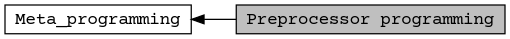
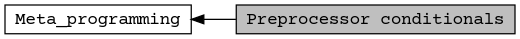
(371, 19) -> (376, 19)
